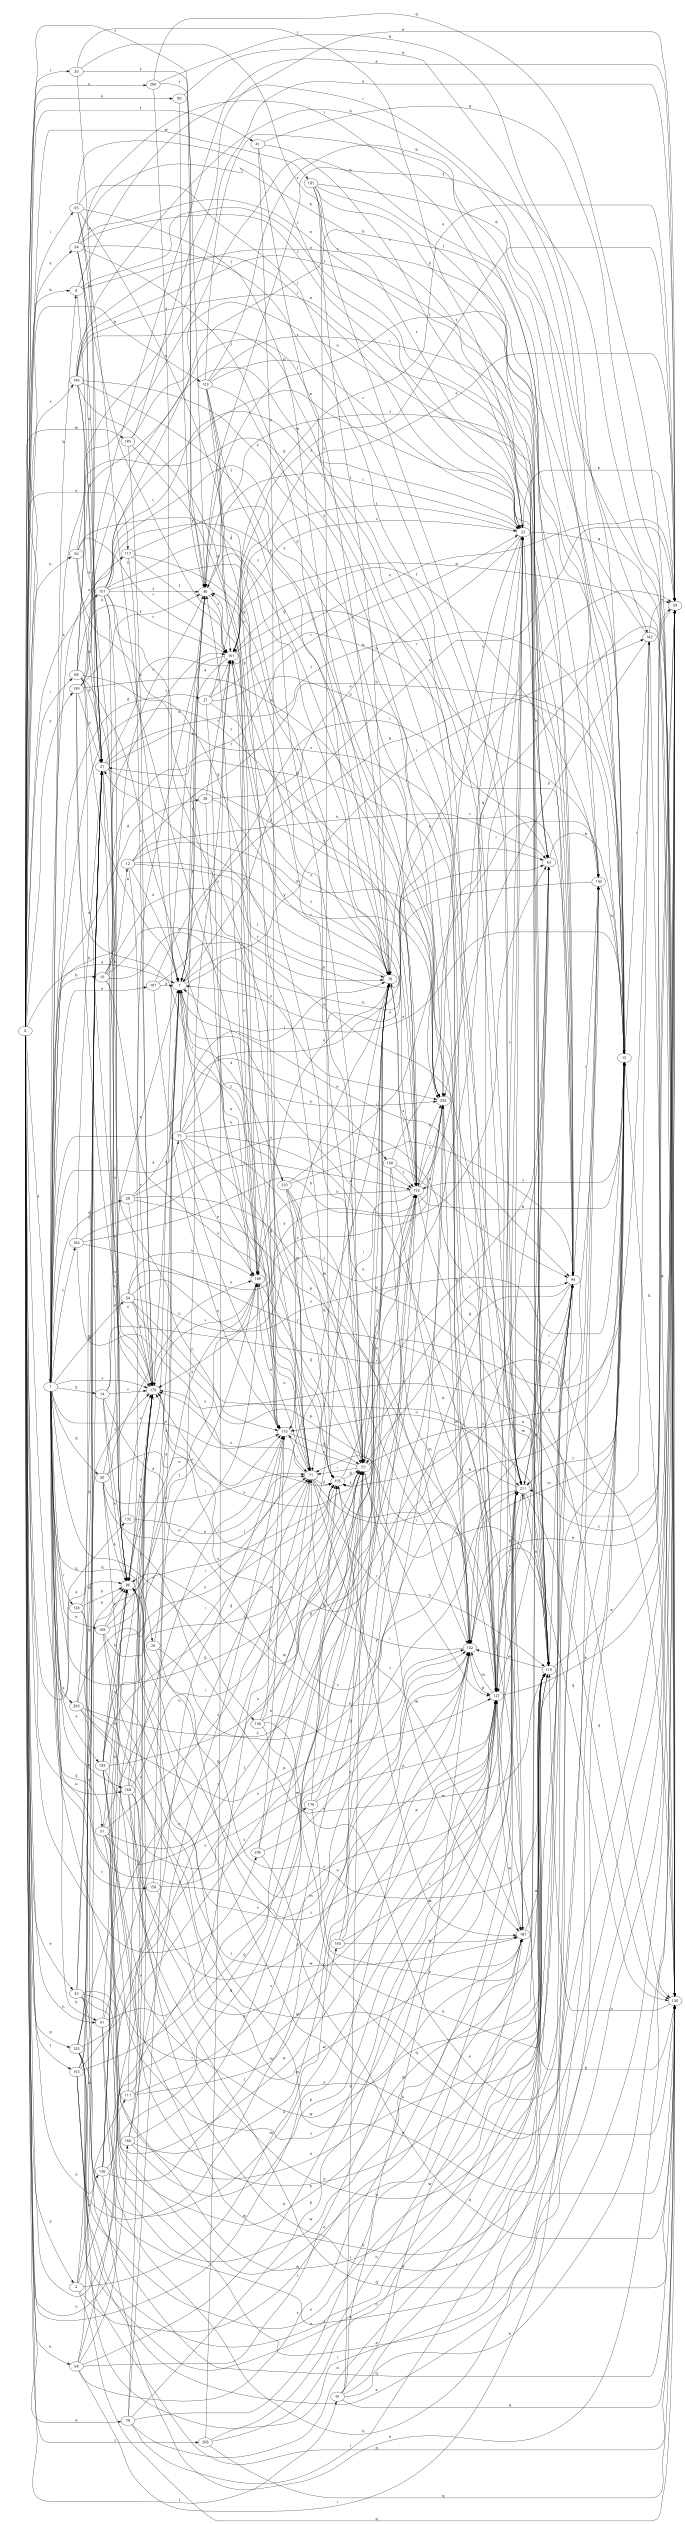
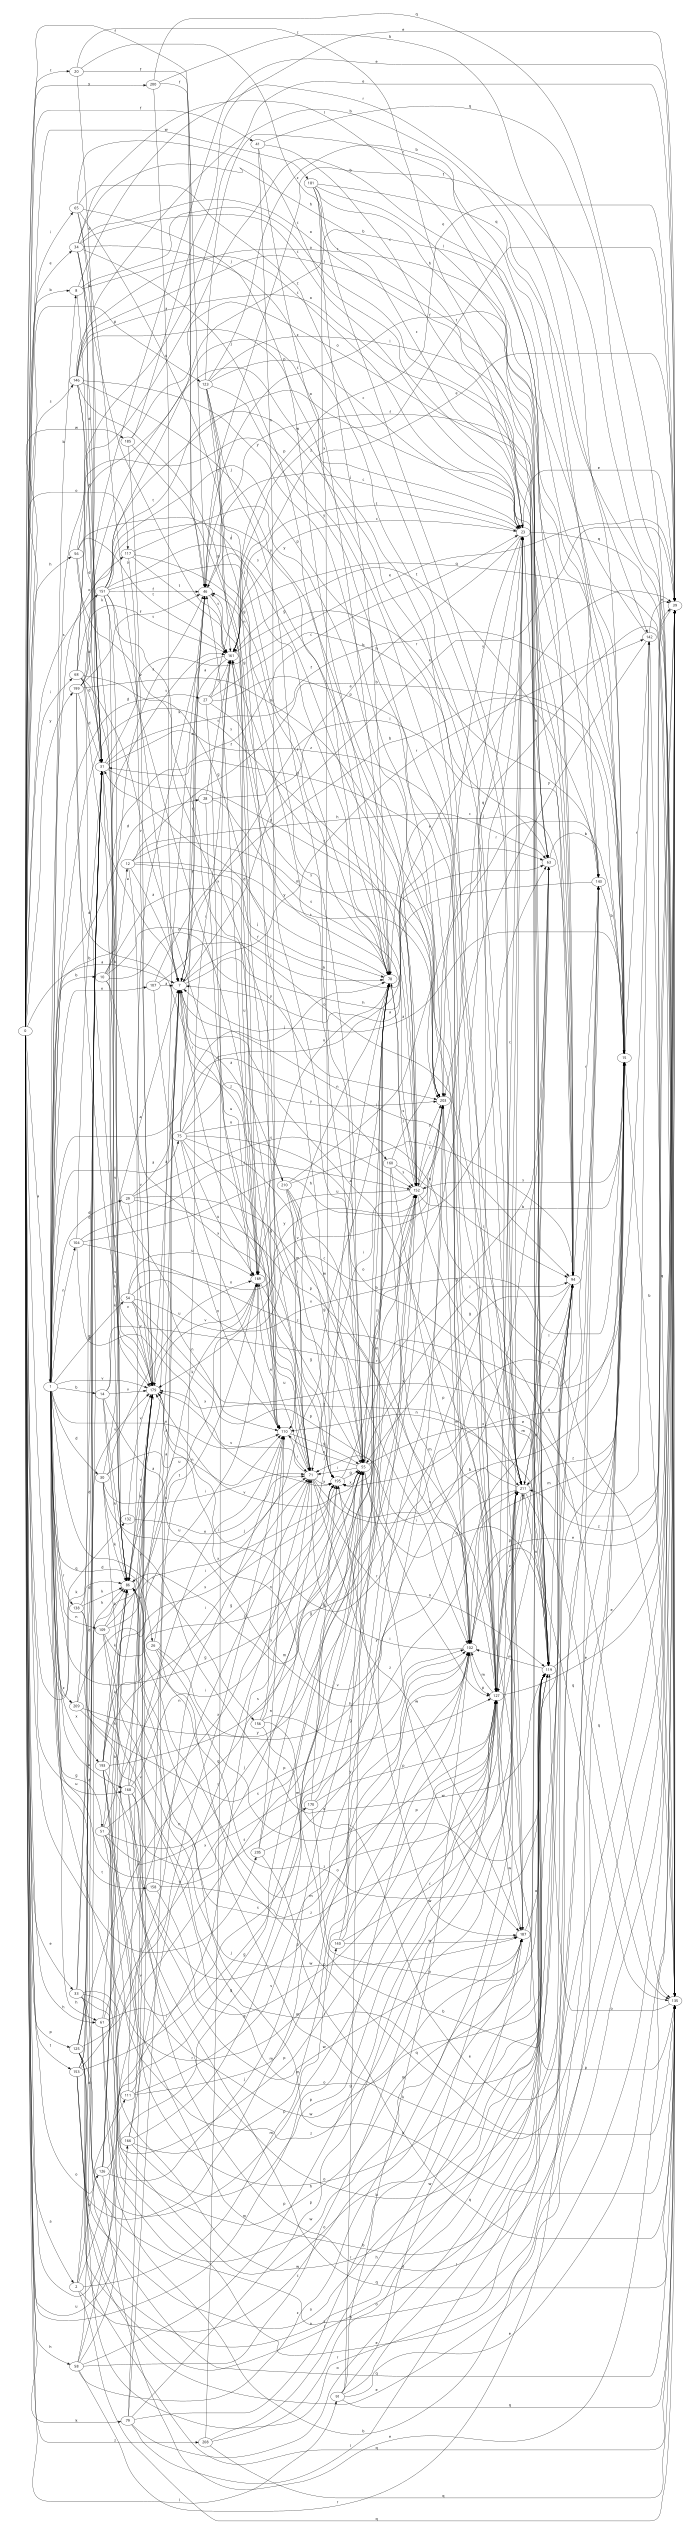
(180, 99) -> none
(304, 2162) -> (365, 1826)
